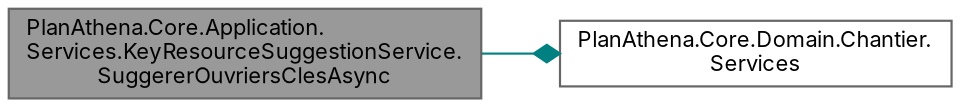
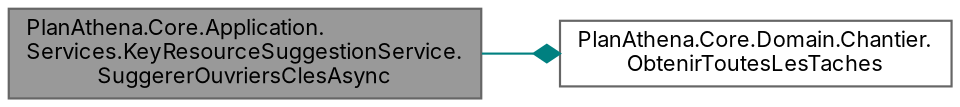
(756, 54) -> (756, 54)
